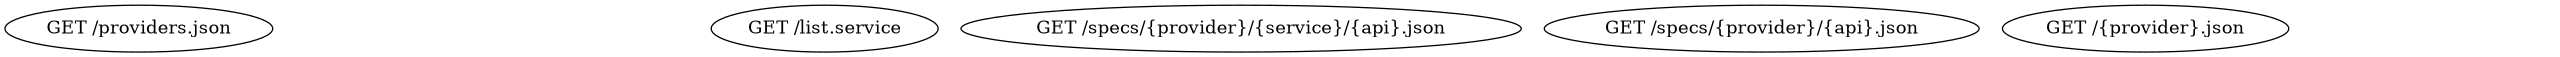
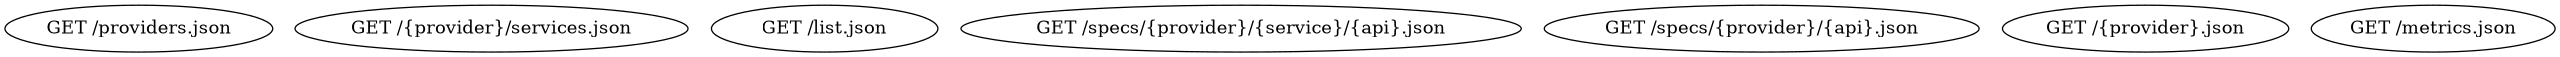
none -> (492, 29)
(825, 29) -> (825, 29)
none -> (2433, 29)
